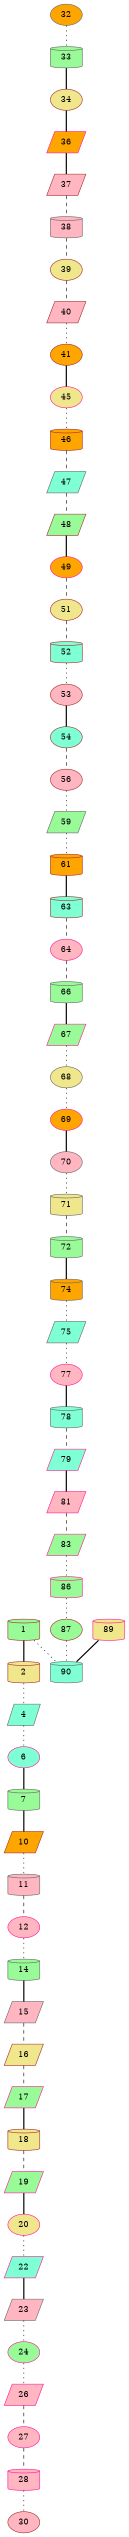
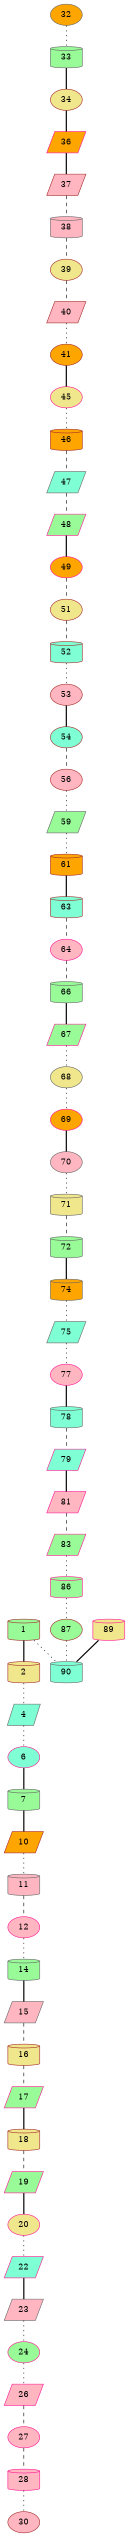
(66, 525) -> (66, 525)
(24, 2055) -> (24, 2055)
